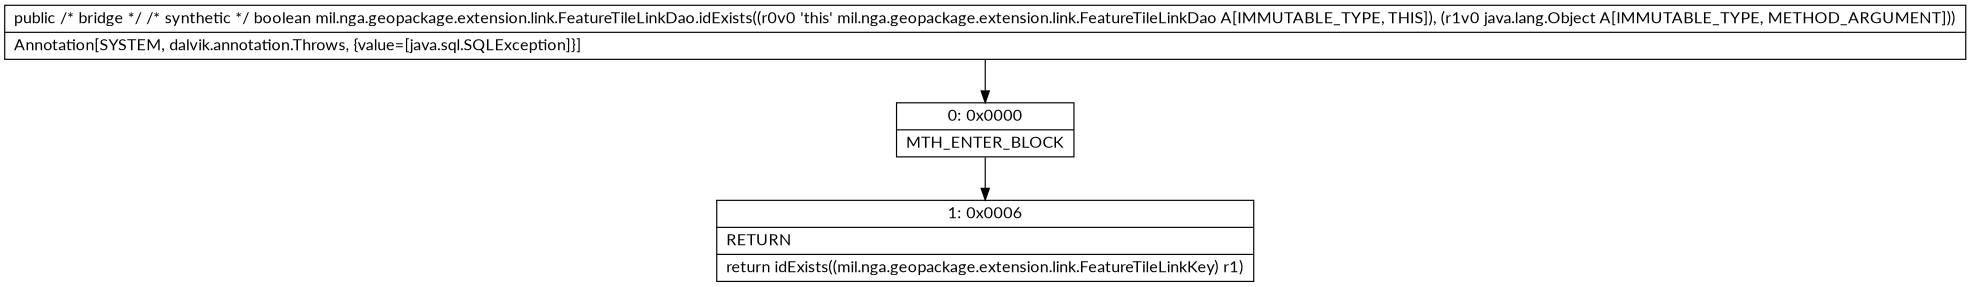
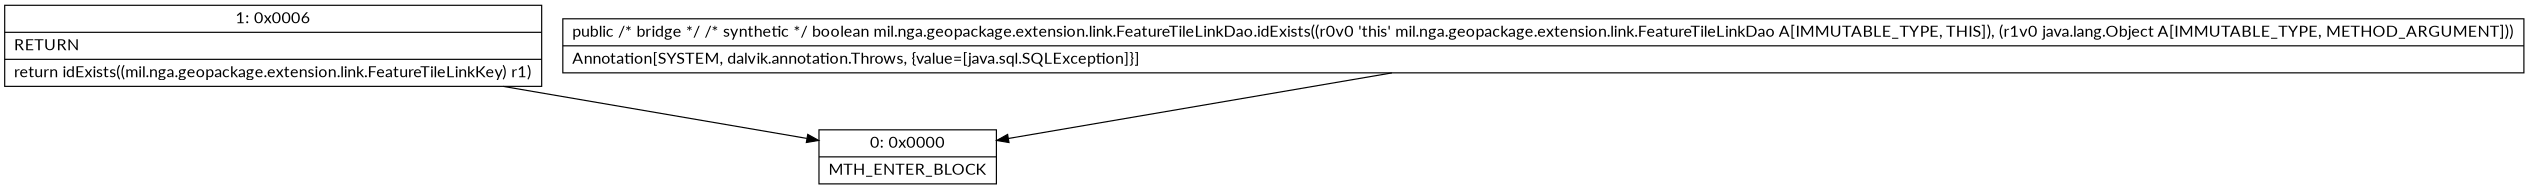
(985, 173) -> (655, 112)
